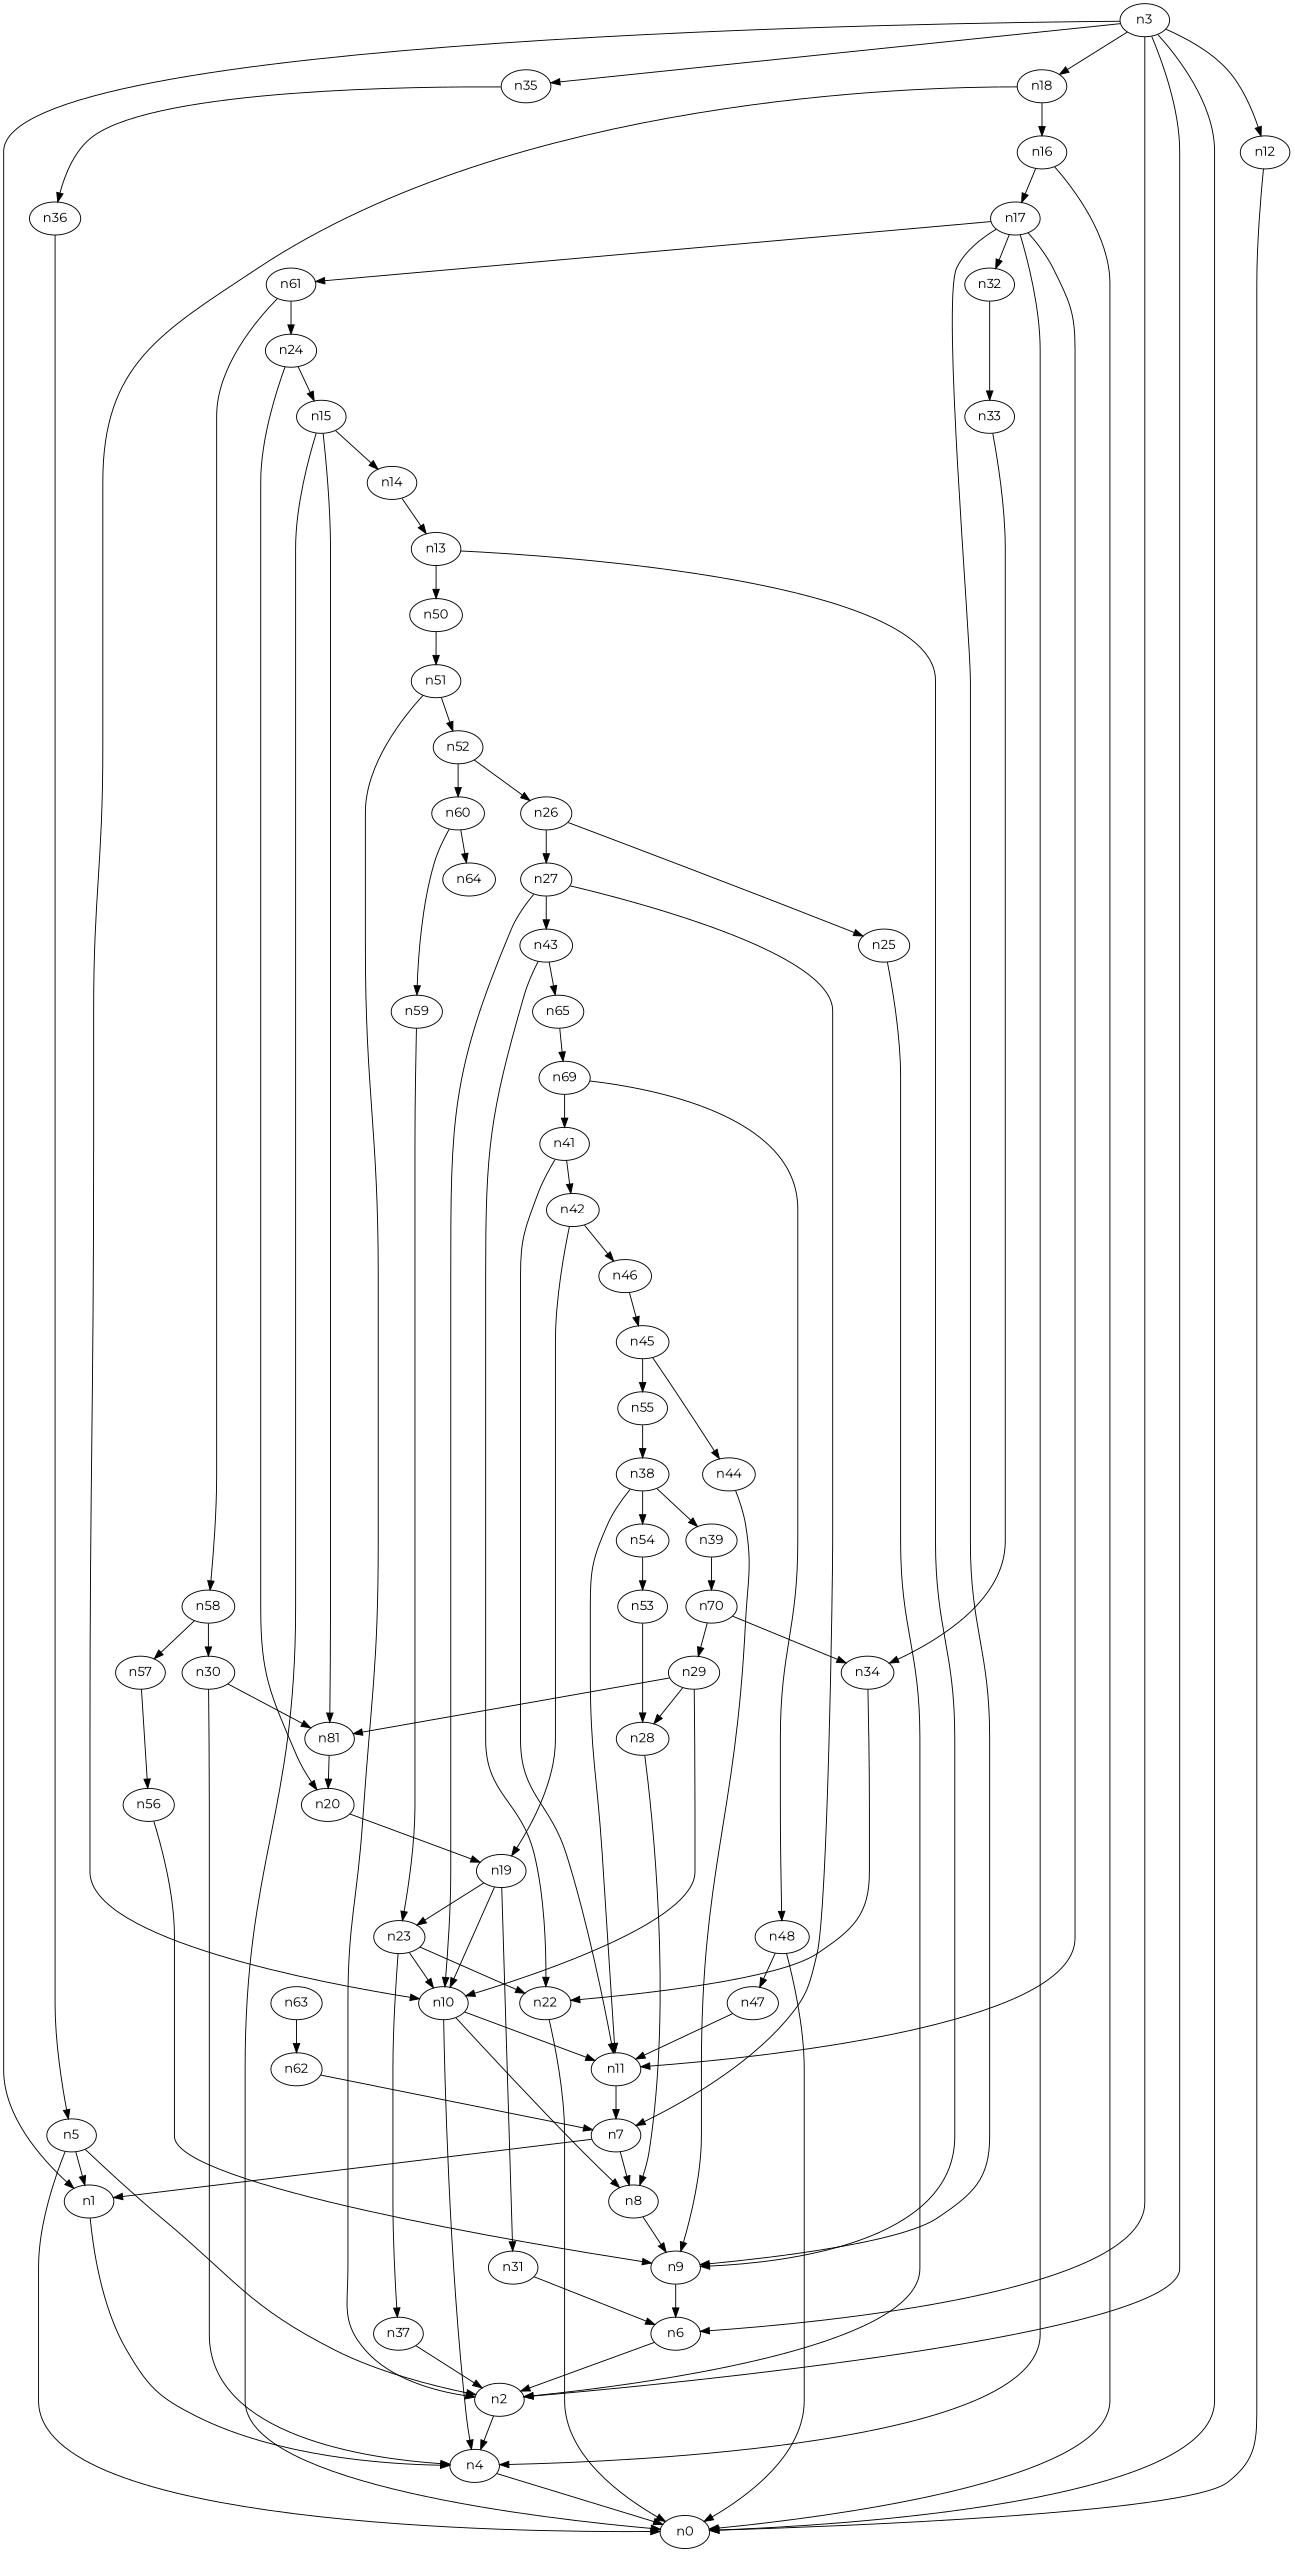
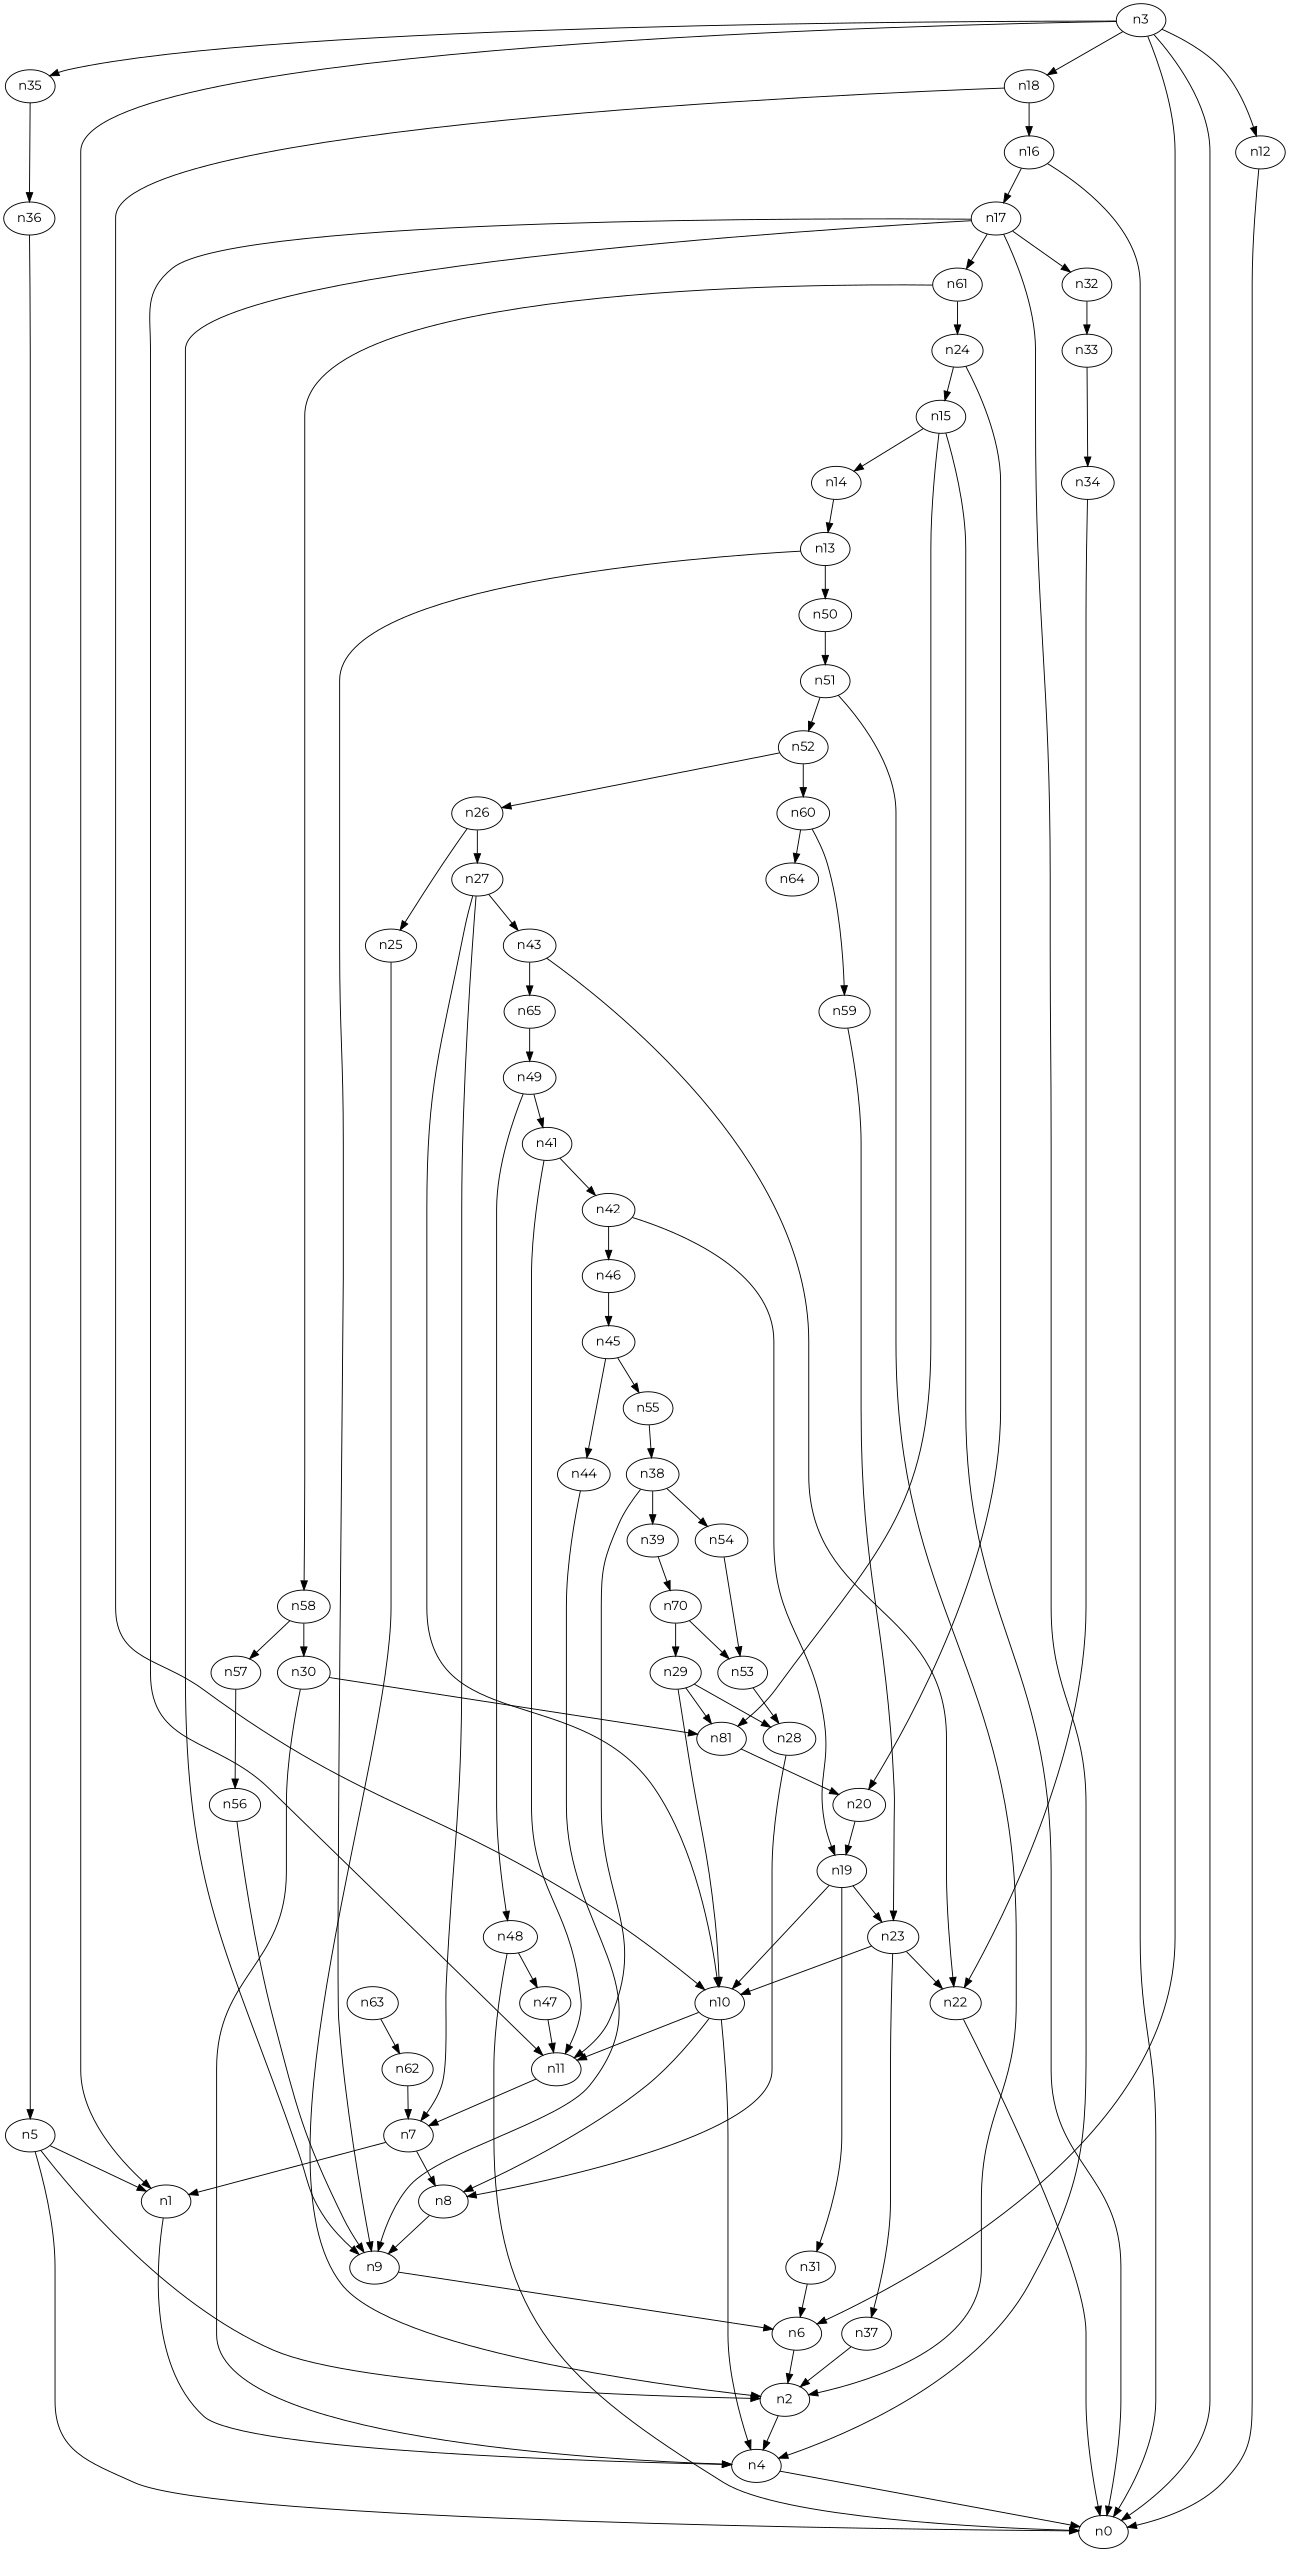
(565, 1078) -> (530, 1078)
(1180, 1484) -> none
(782, 1637) -> (706, 1636)
